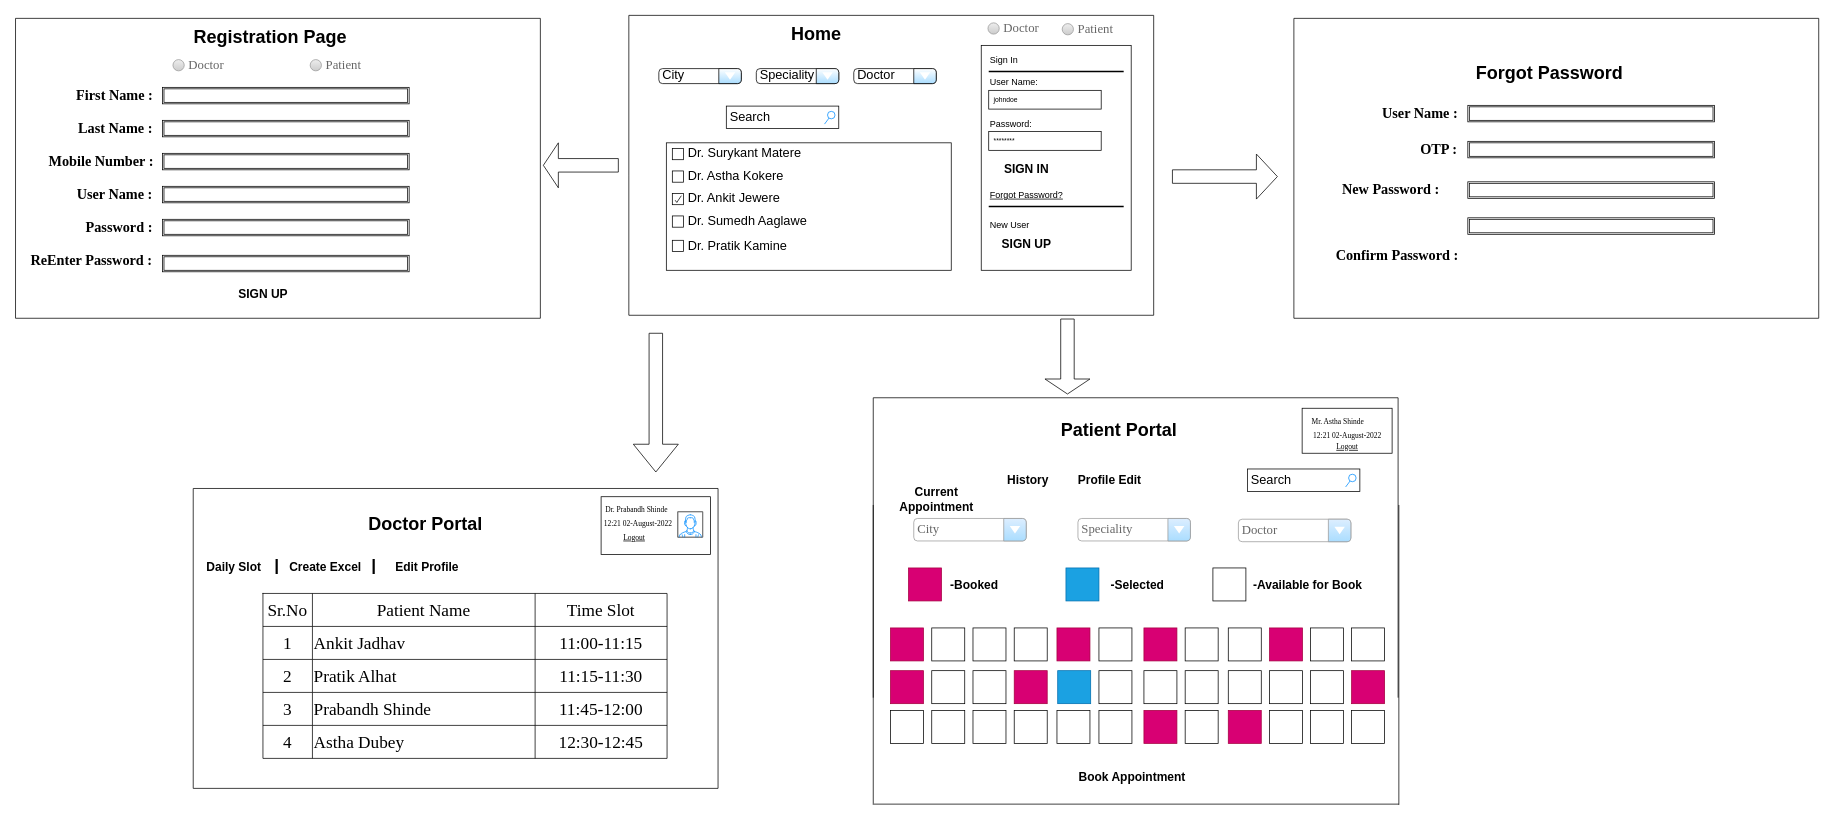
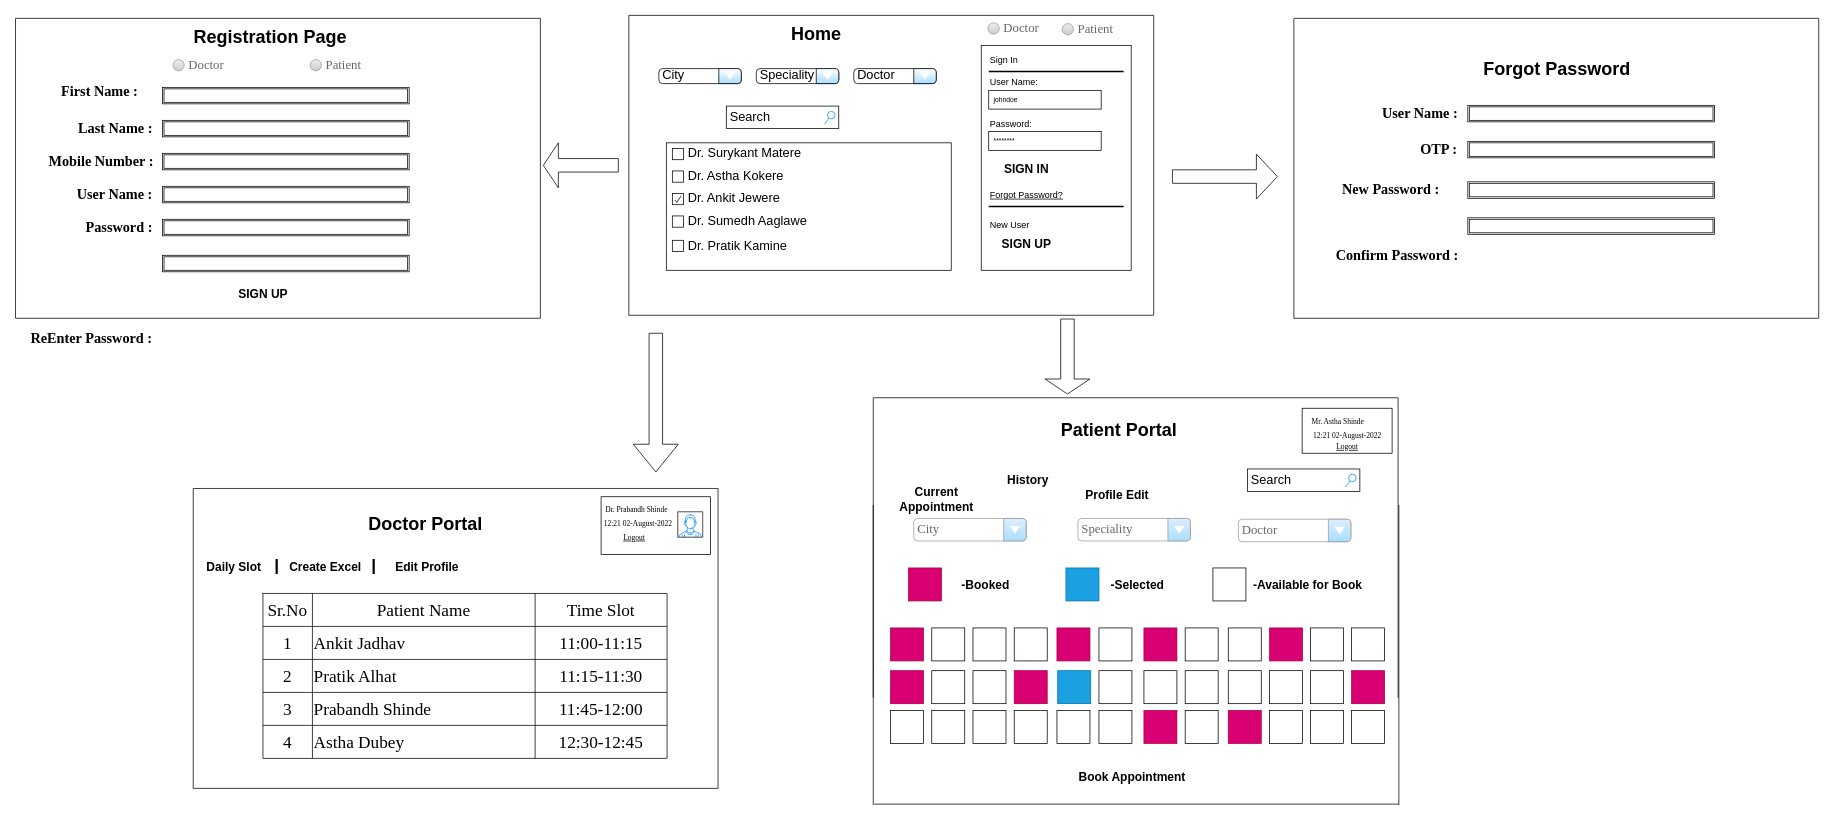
(1550, 73) -> (1557, 69)
(115, 96) -> (100, 92)
(92, 261) -> (92, 339)
(1110, 480) -> (1117, 495)
(979, 585) -> (990, 585)
